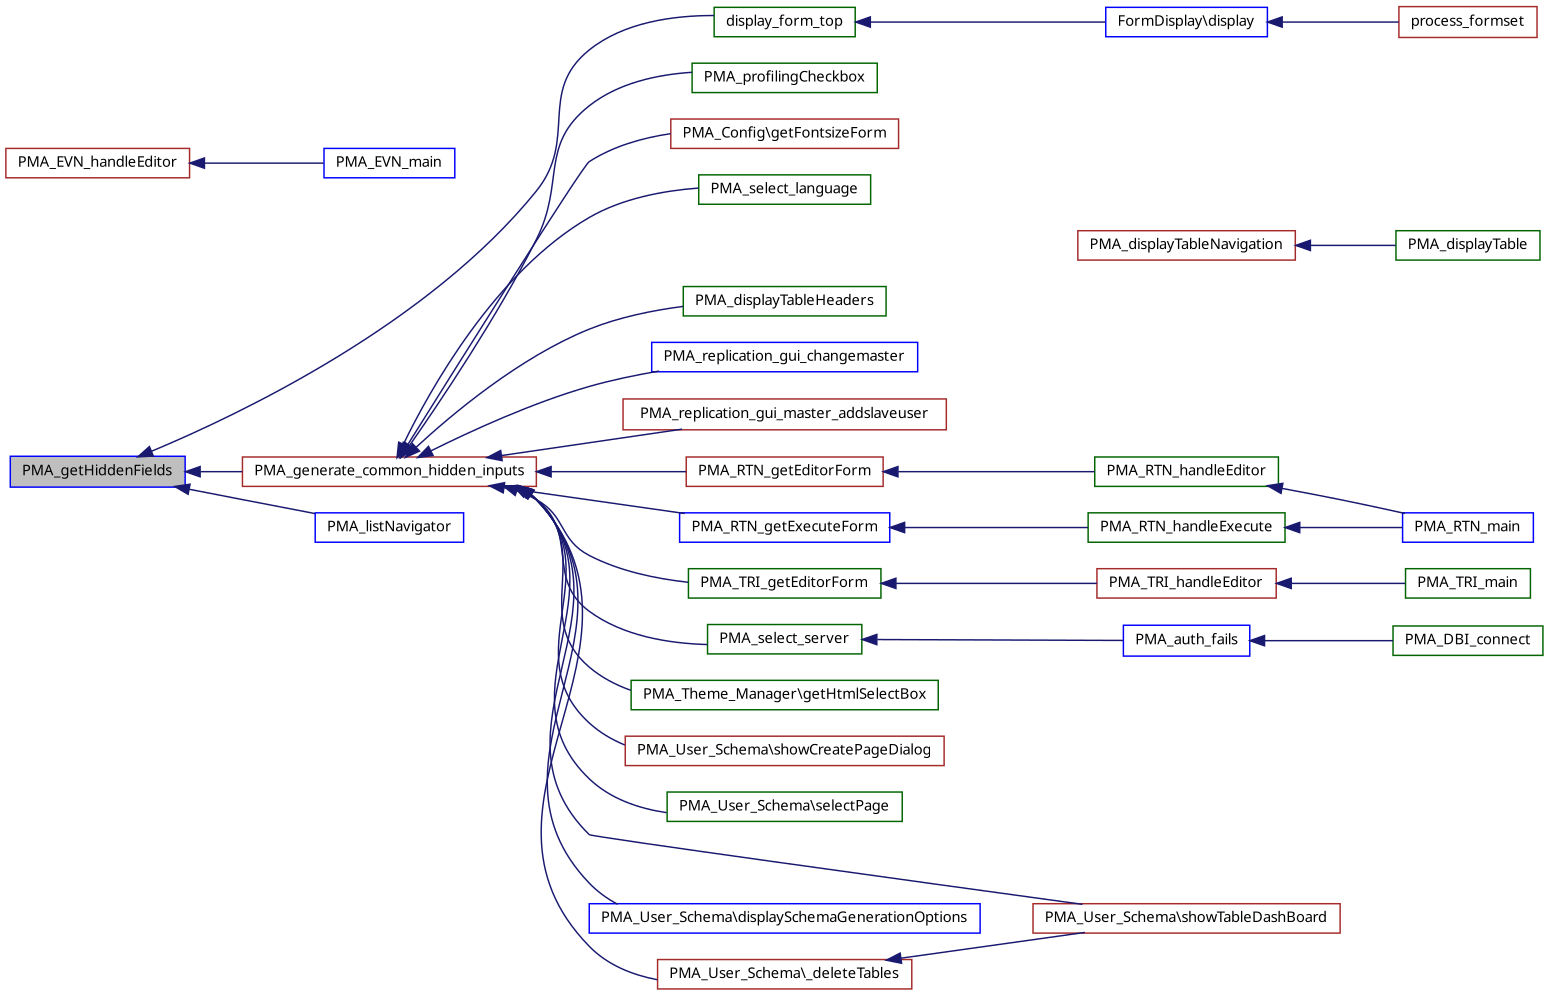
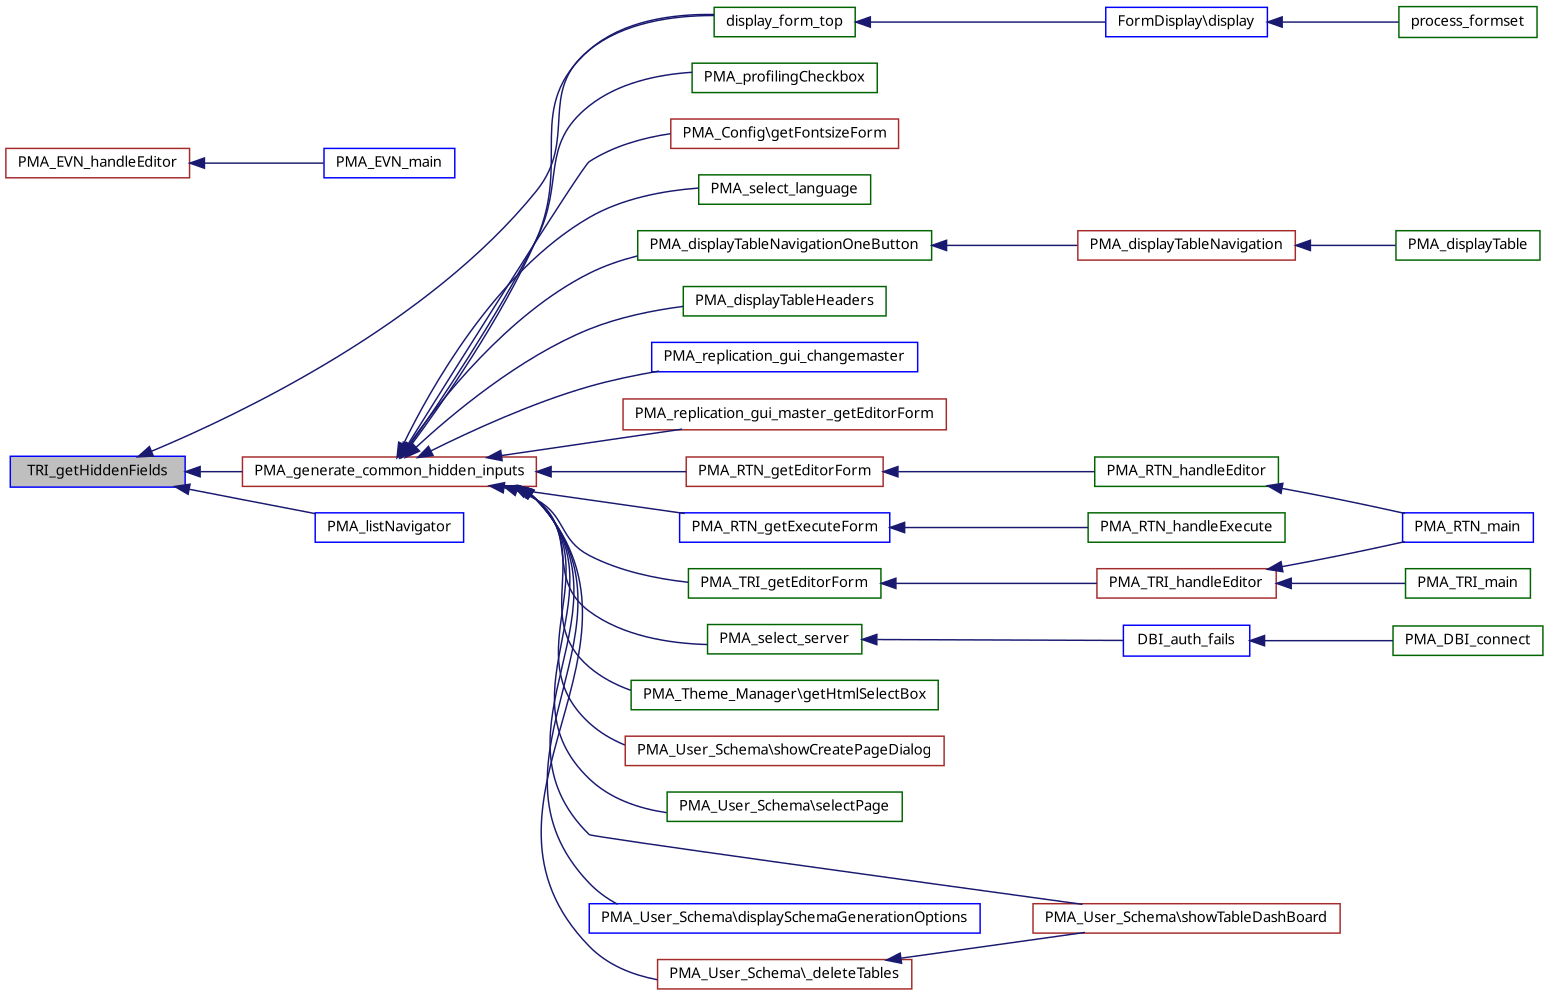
(1468, 22) -> (1468, 22)
none -> (549, 194)
none -> (785, 245)
(785, 414) -> (785, 414)
(98, 472) -> (98, 472)
(1351, 528) -> (1344, 555)
(1187, 641) -> (1187, 641)
